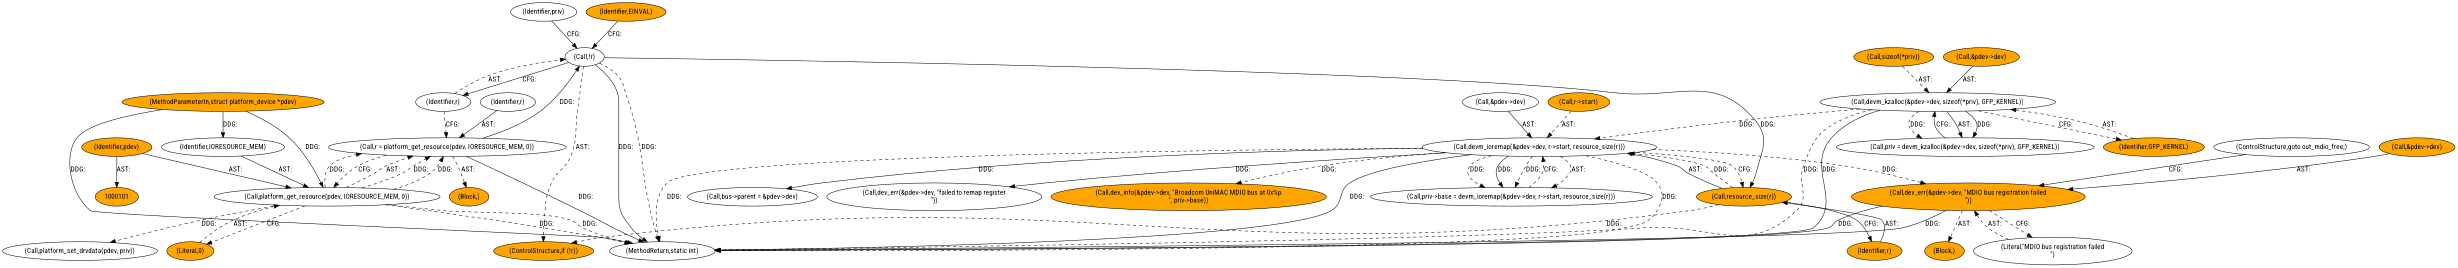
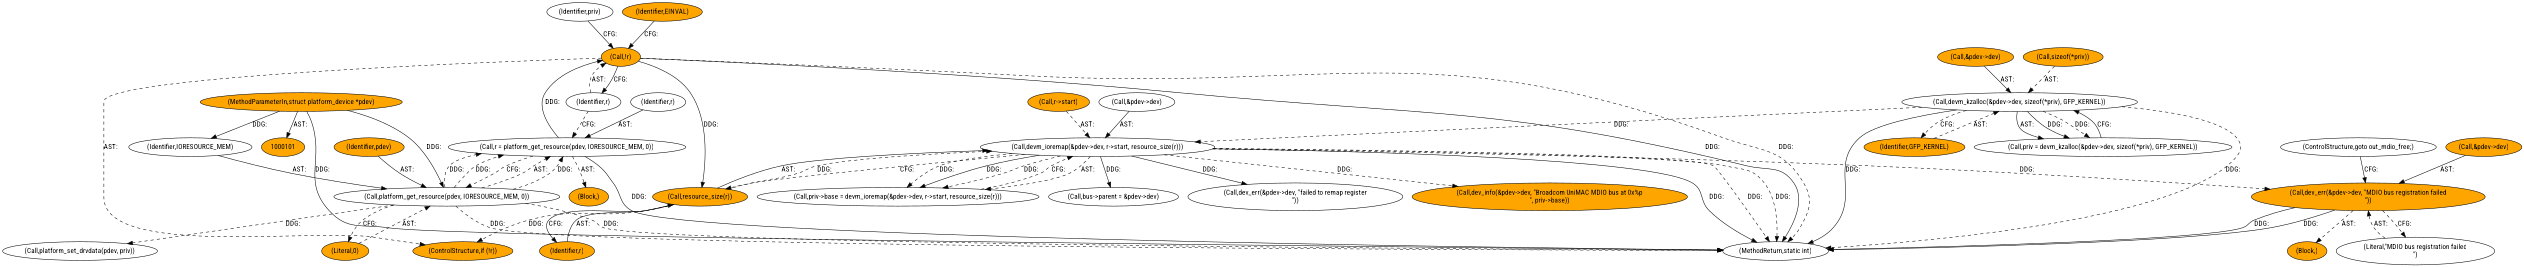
(585, 57) -> (621, 57)
(117, 169) -> (293, 122)
